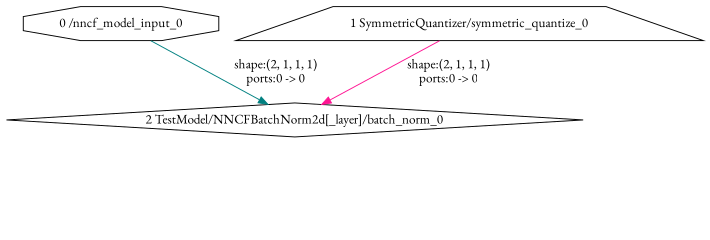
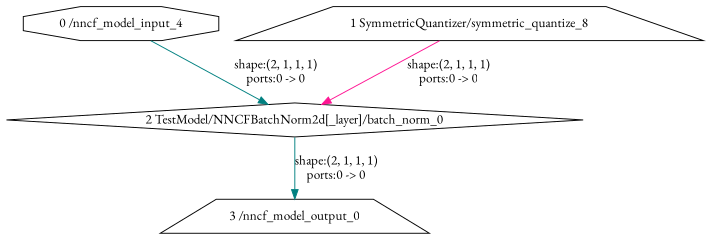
(121, 24) -> (121, 24)
(470, 24) -> (470, 24)
none -> (295, 216)
